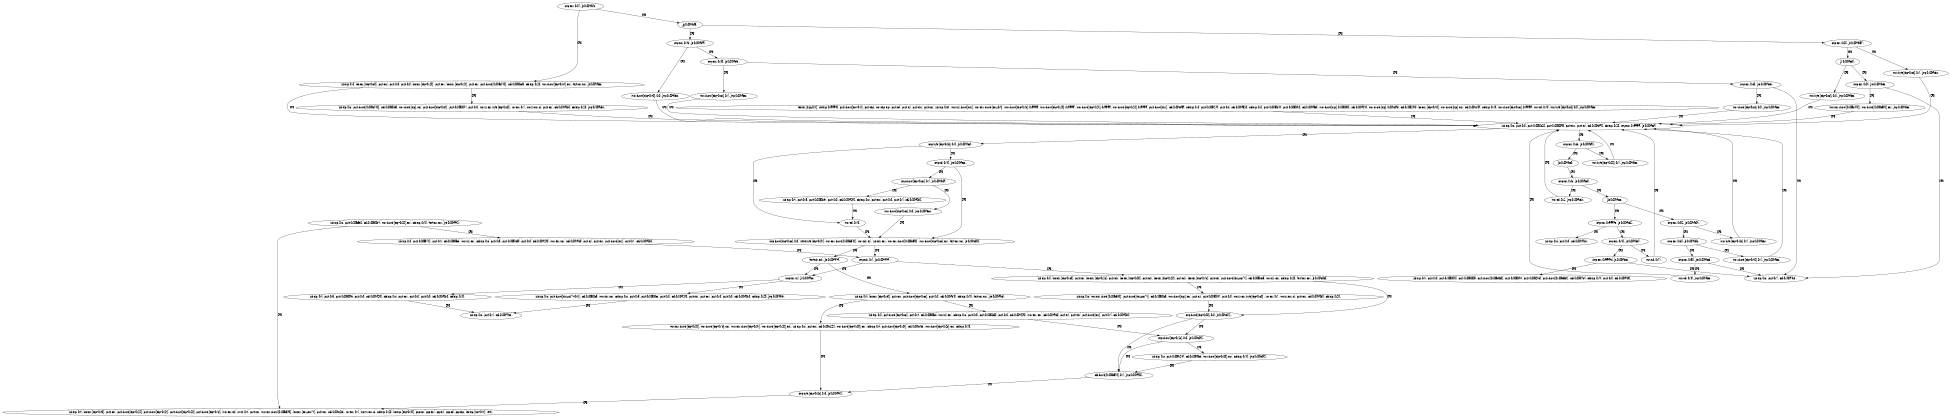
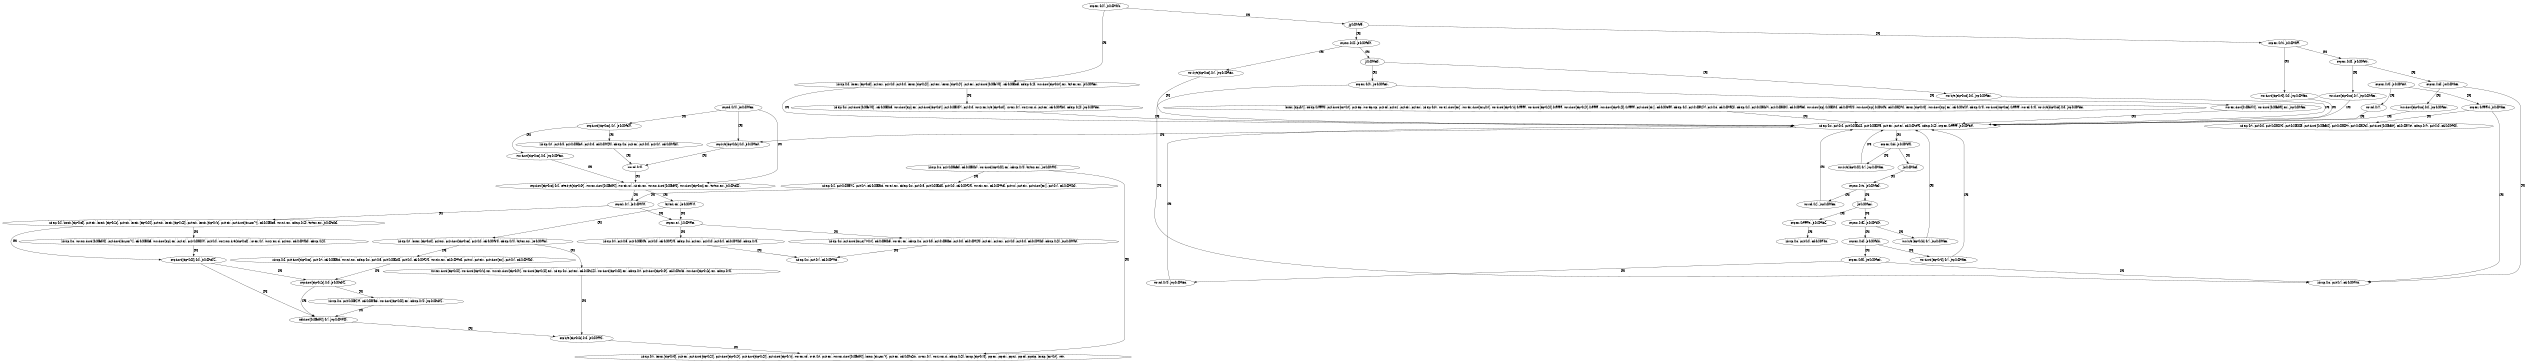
(951, 153) -> (738, 125)
(1619, 231) -> none
